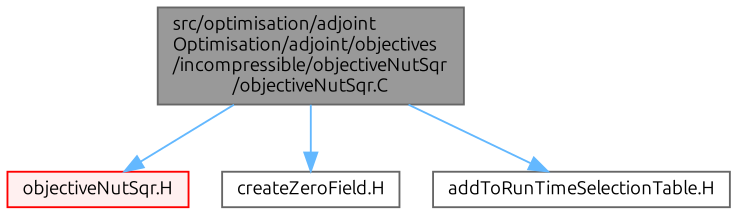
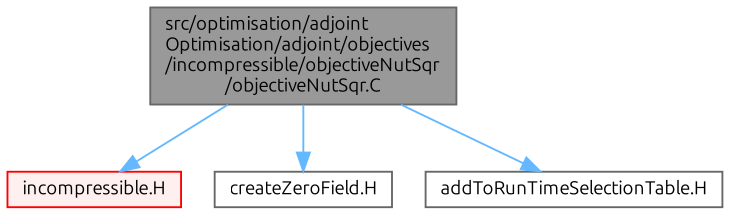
(98, 189) -> (94, 189)
